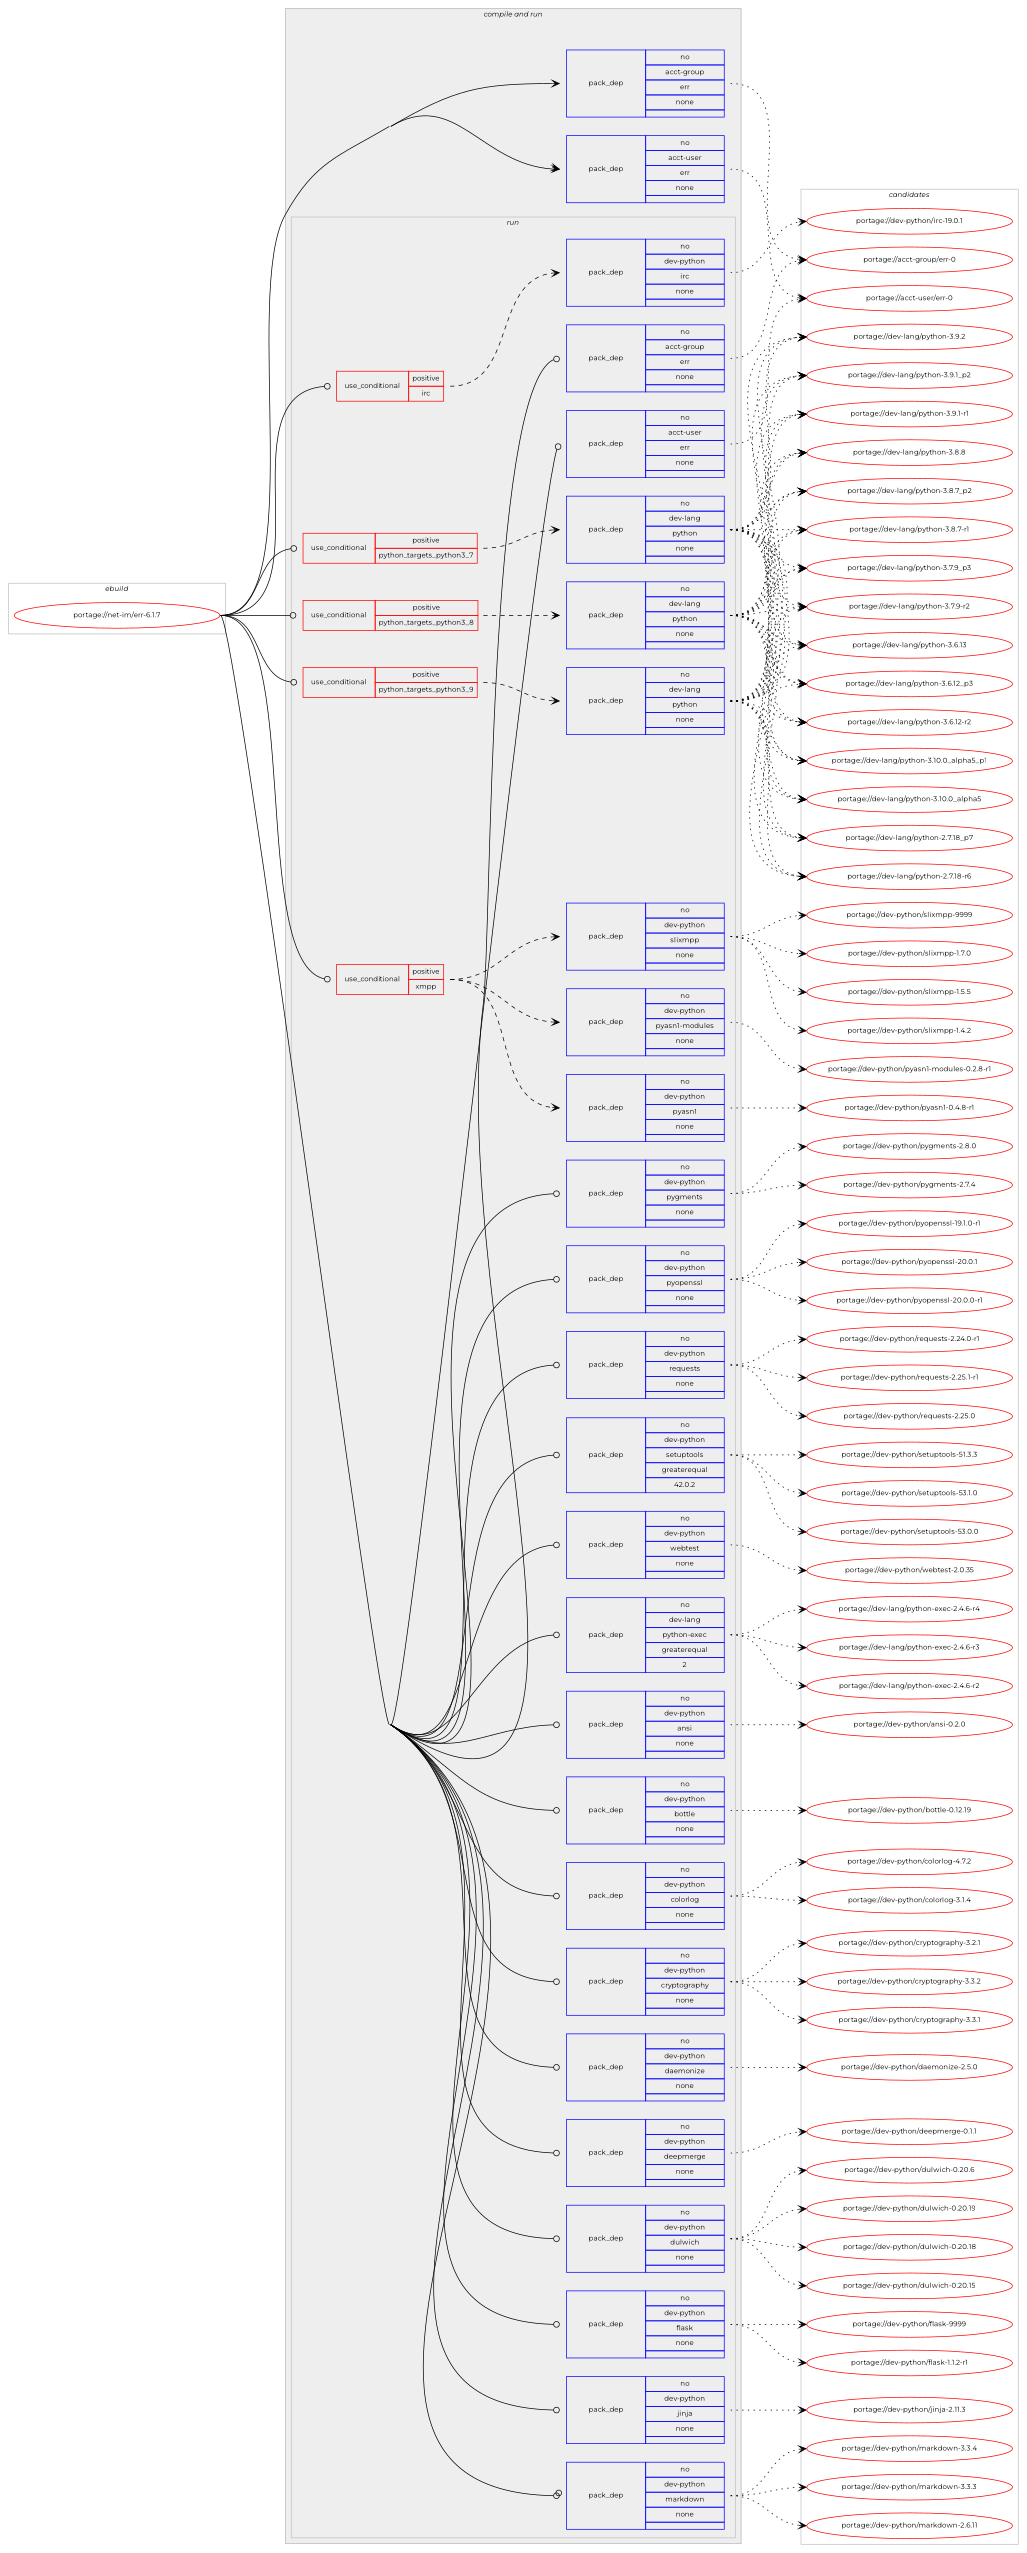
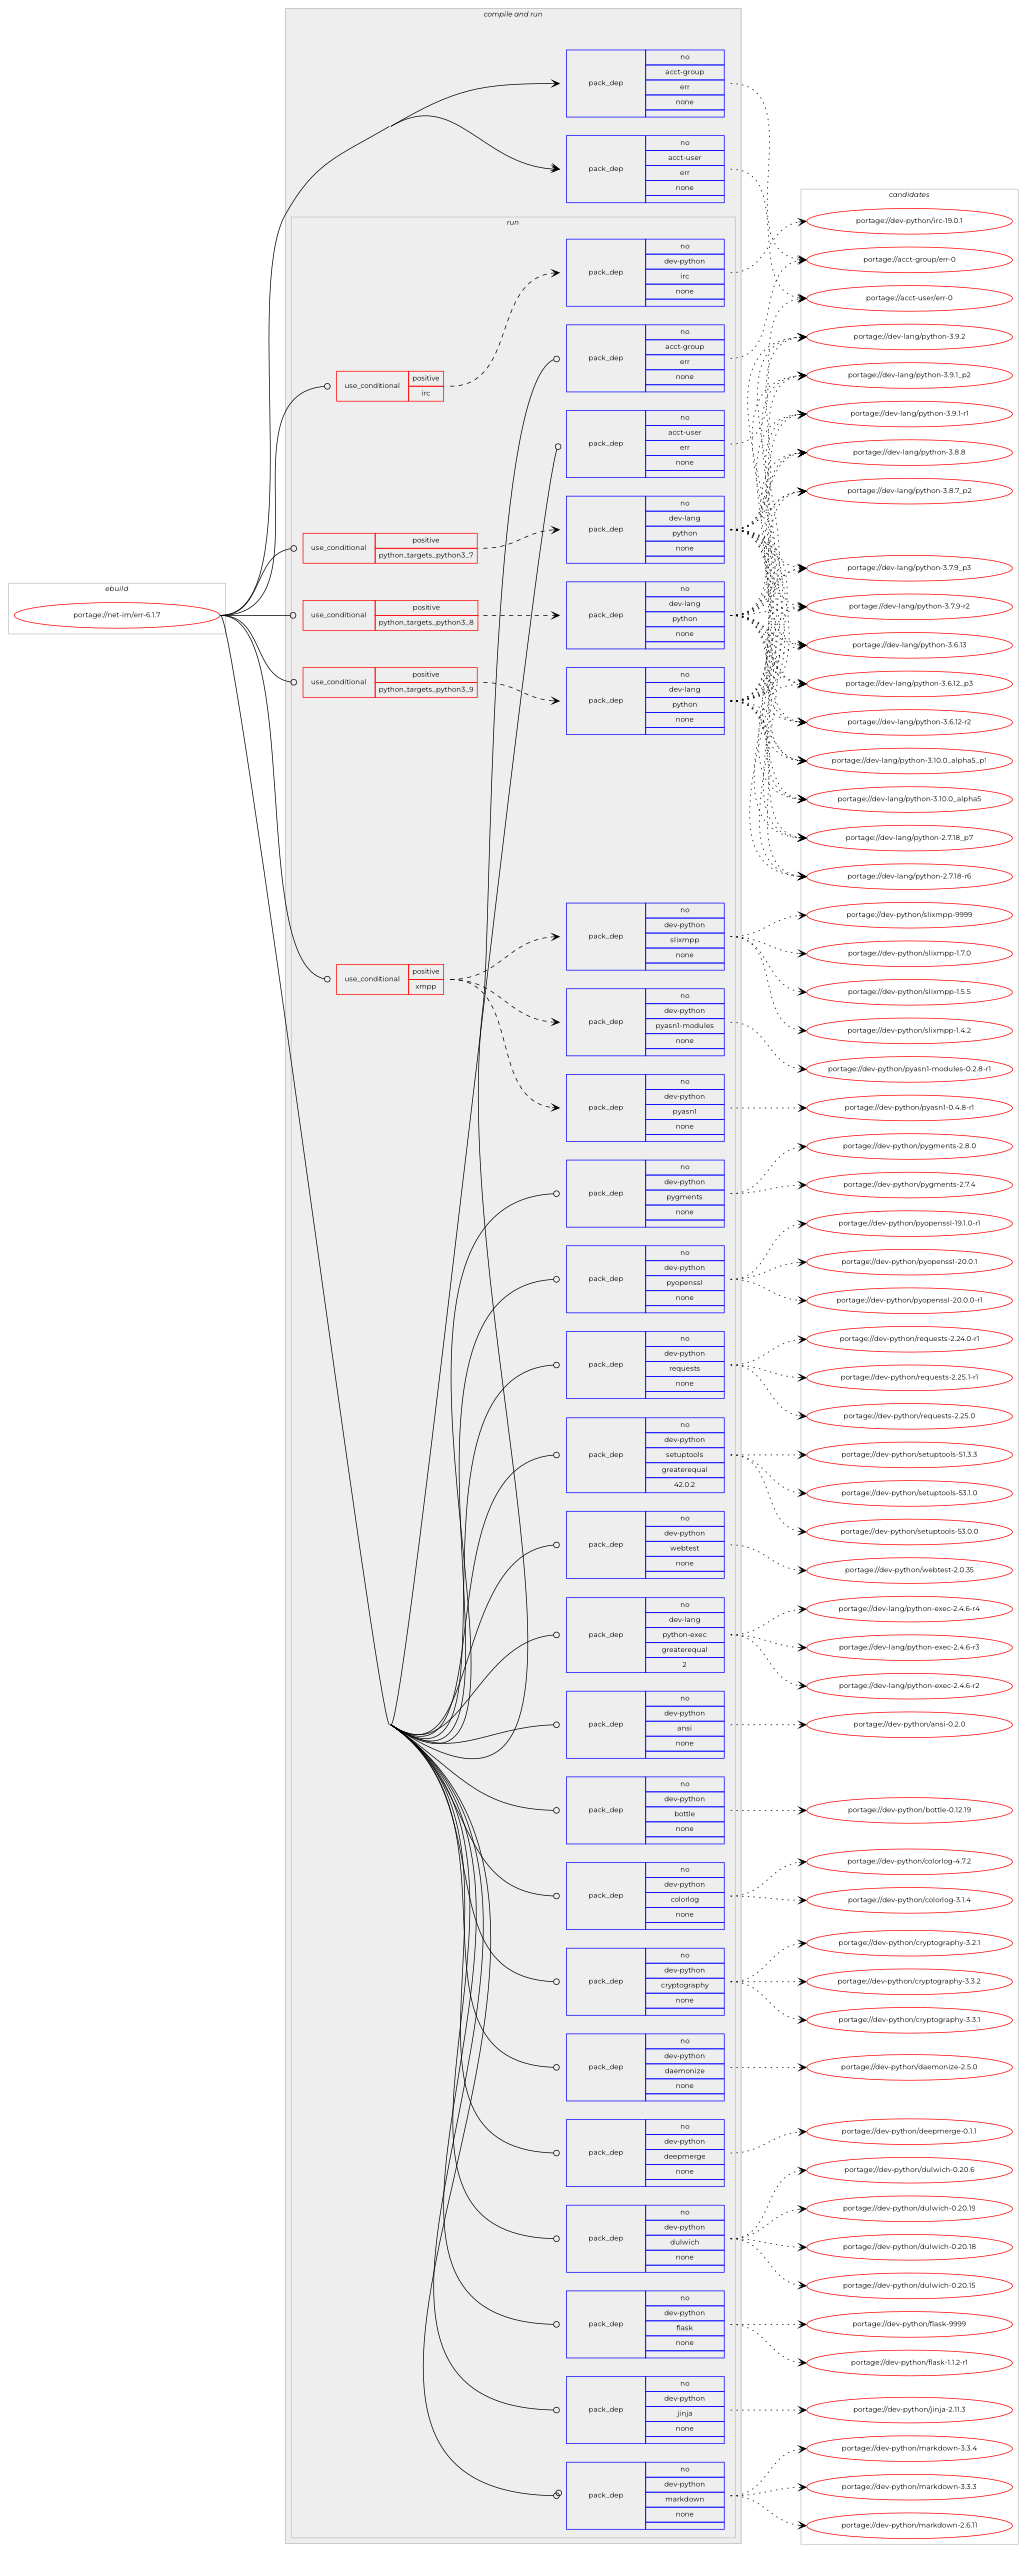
(910, 530) -> none
